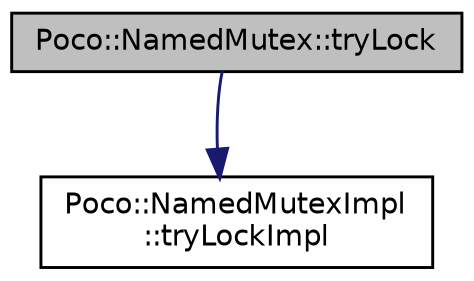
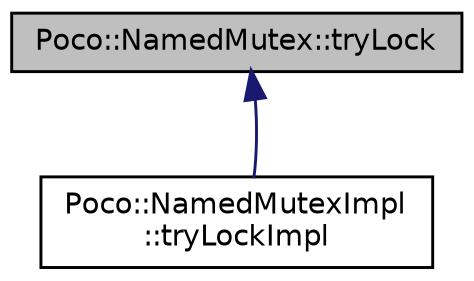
(218, 109) -> (256, 139)
